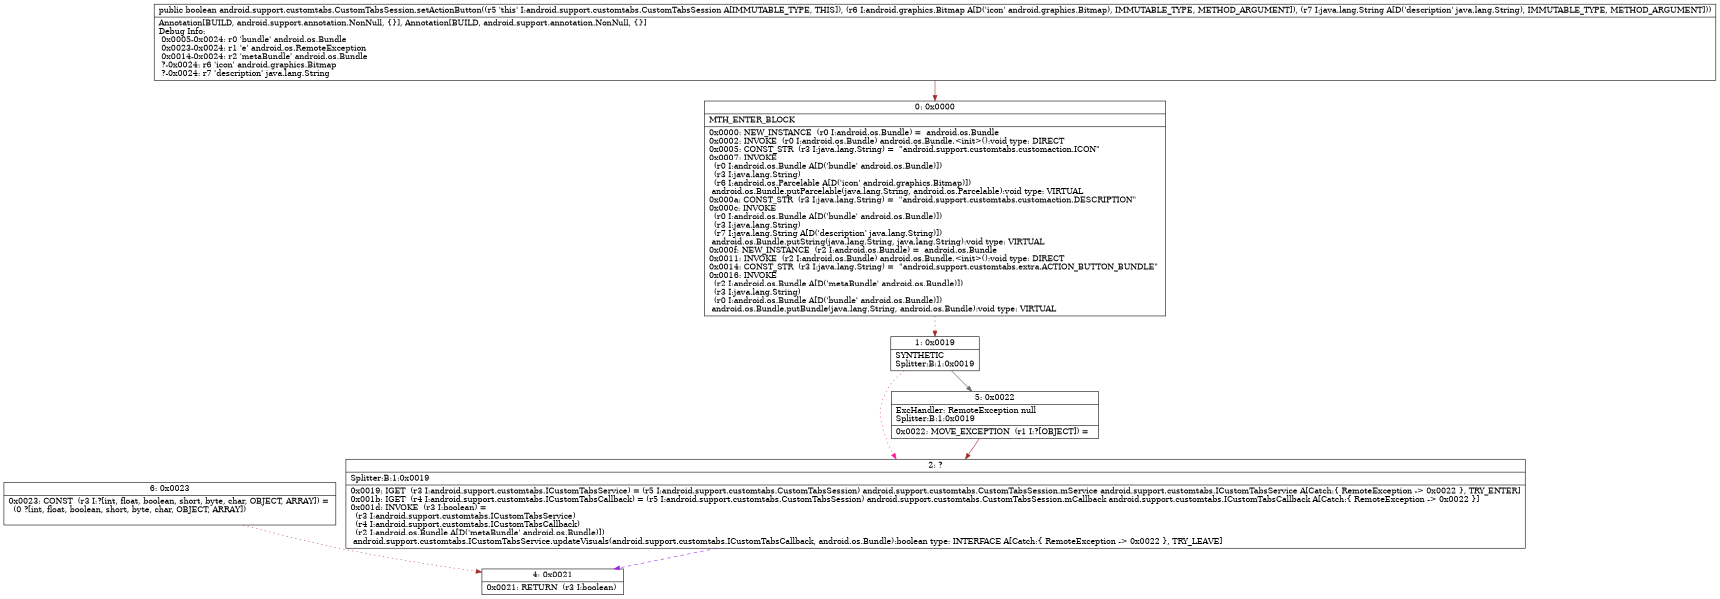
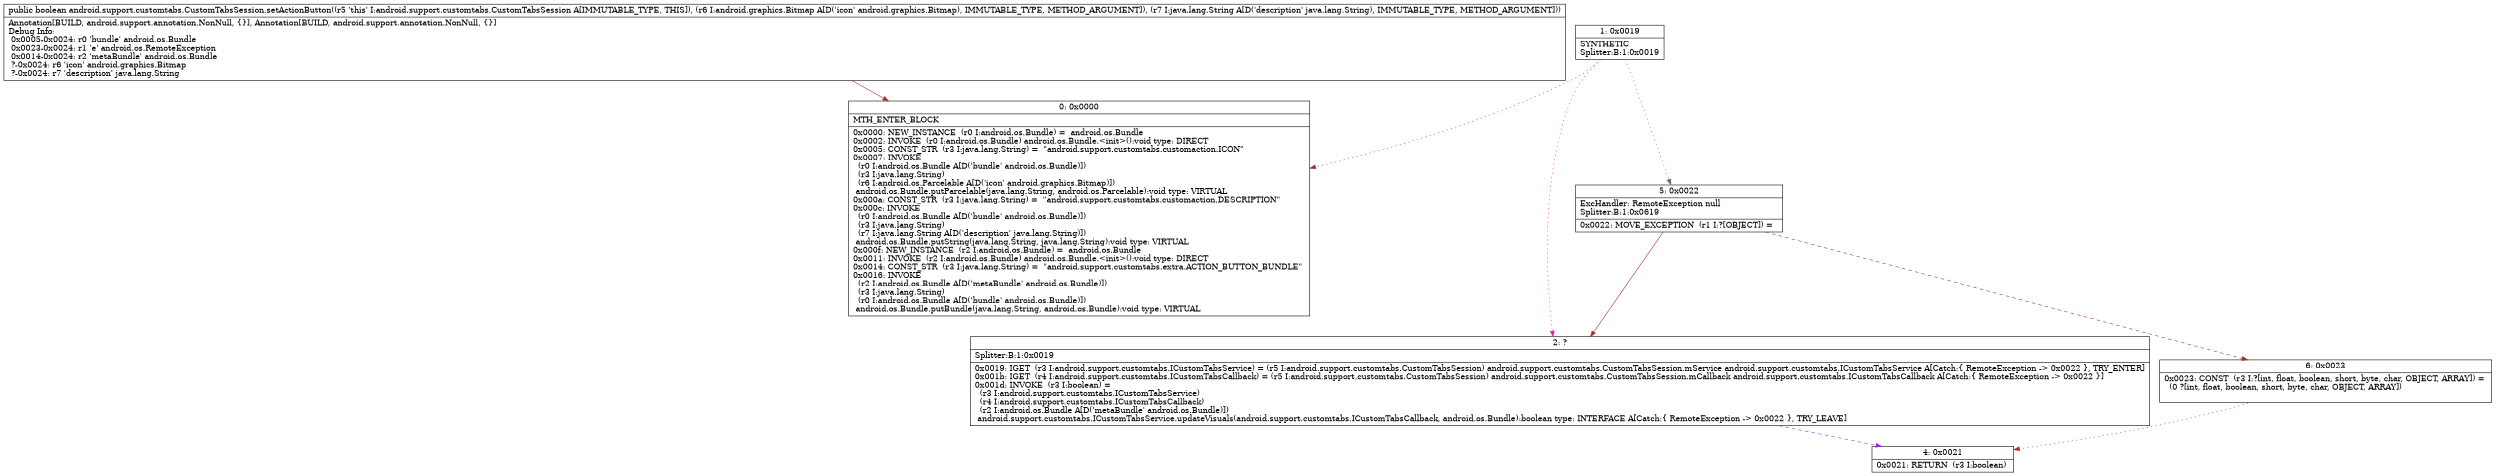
none -> (2004, 295)
(935, 324) -> (1463, 124)
(960, 379) -> (1647, 119)
(936, 419) -> (1620, 212)
